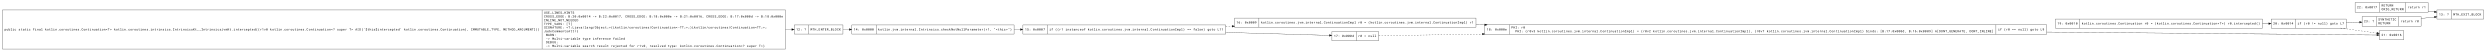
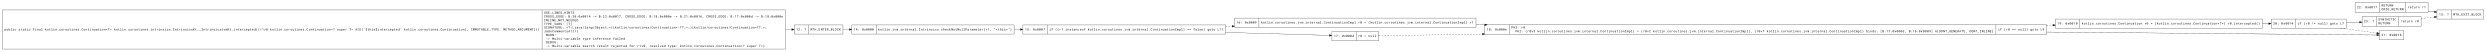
(2428, 18) -> (2428, 18)
none -> (2050, 25)
